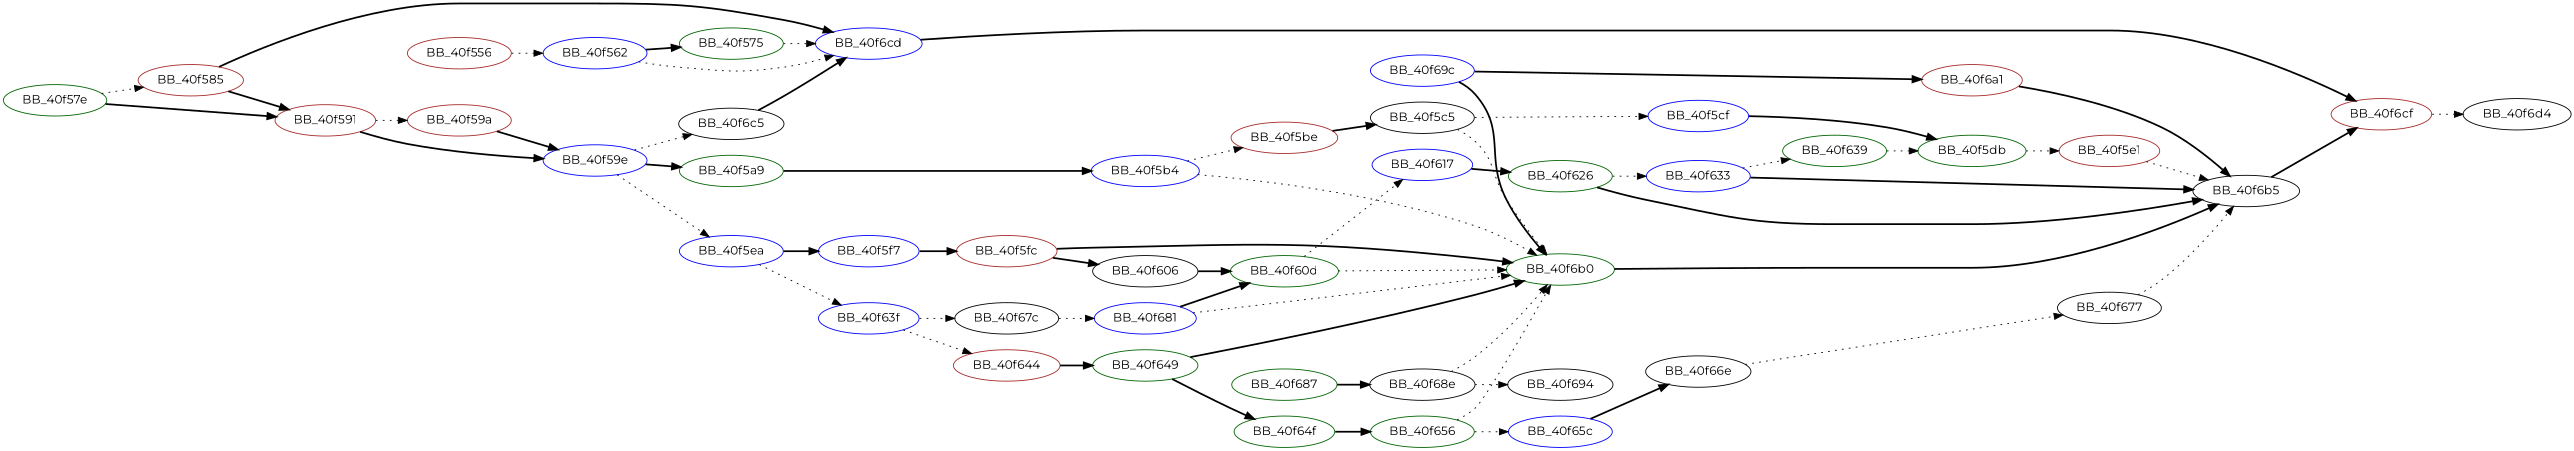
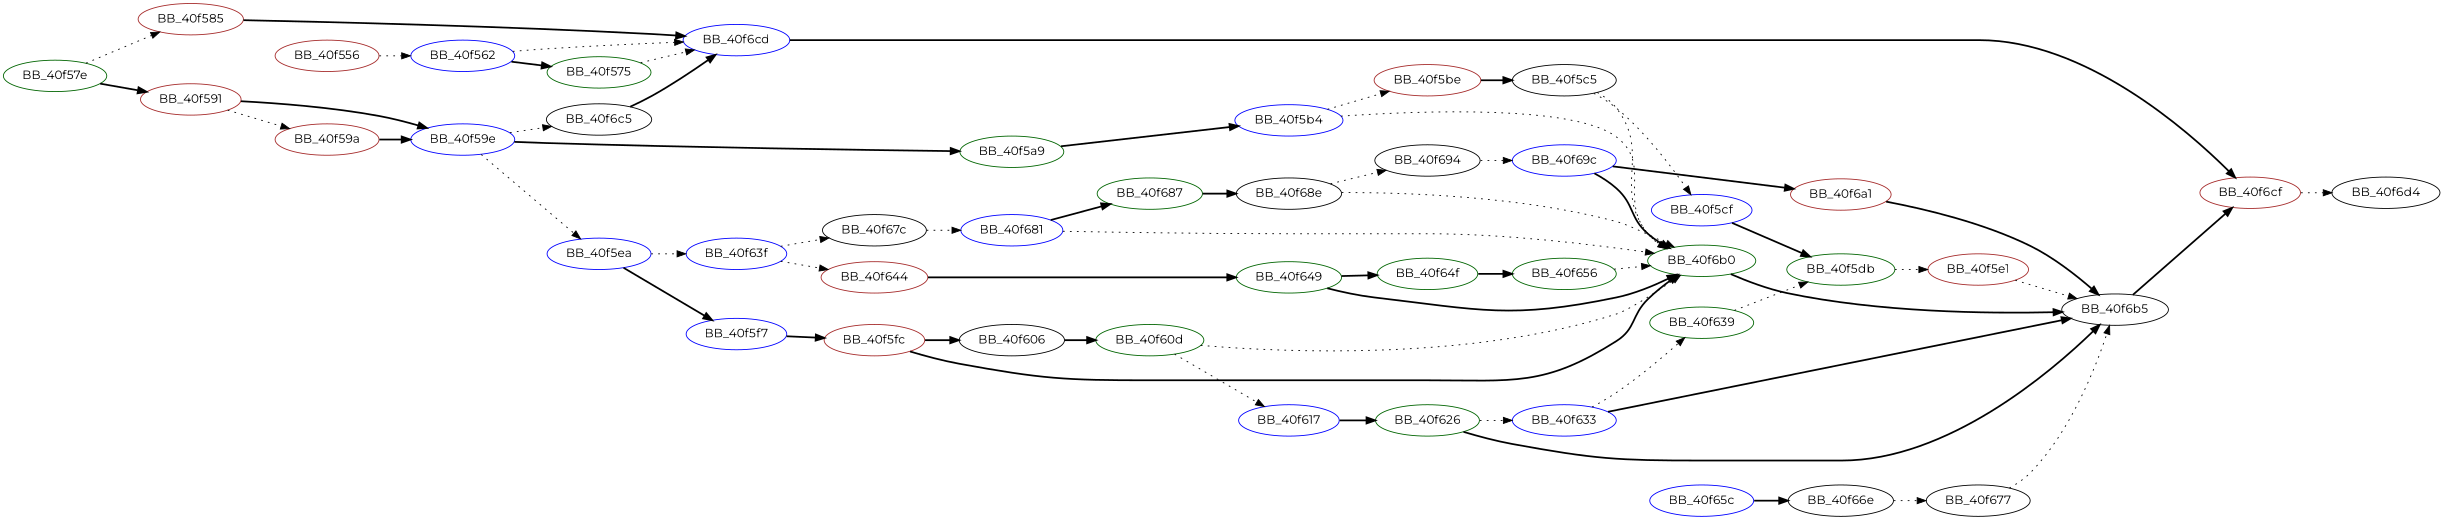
(254, 99) -> none
none -> (1492, 160)
(1210, 296) -> (1076, 213)
(1487, 432) -> none
